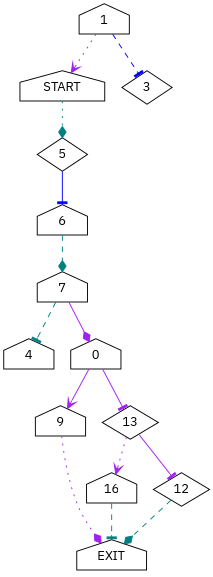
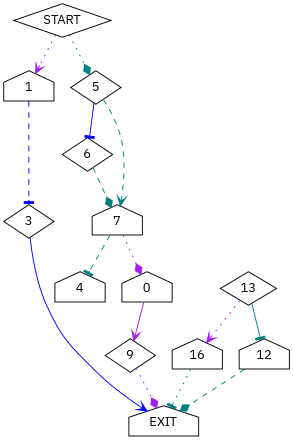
(86, 50) -> (48, 50)
(62, 87) -> (62, 20)
none -> (123, 146)
(62, 221) -> (87, 154)
(77, 317) -> (130, 250)
none -> (63, 335)
(112, 387) -> none
(60, 422) -> (130, 355)
(154, 454) -> (256, 320)
(181, 489) -> (264, 355)
(112, 519) -> (182, 386)
